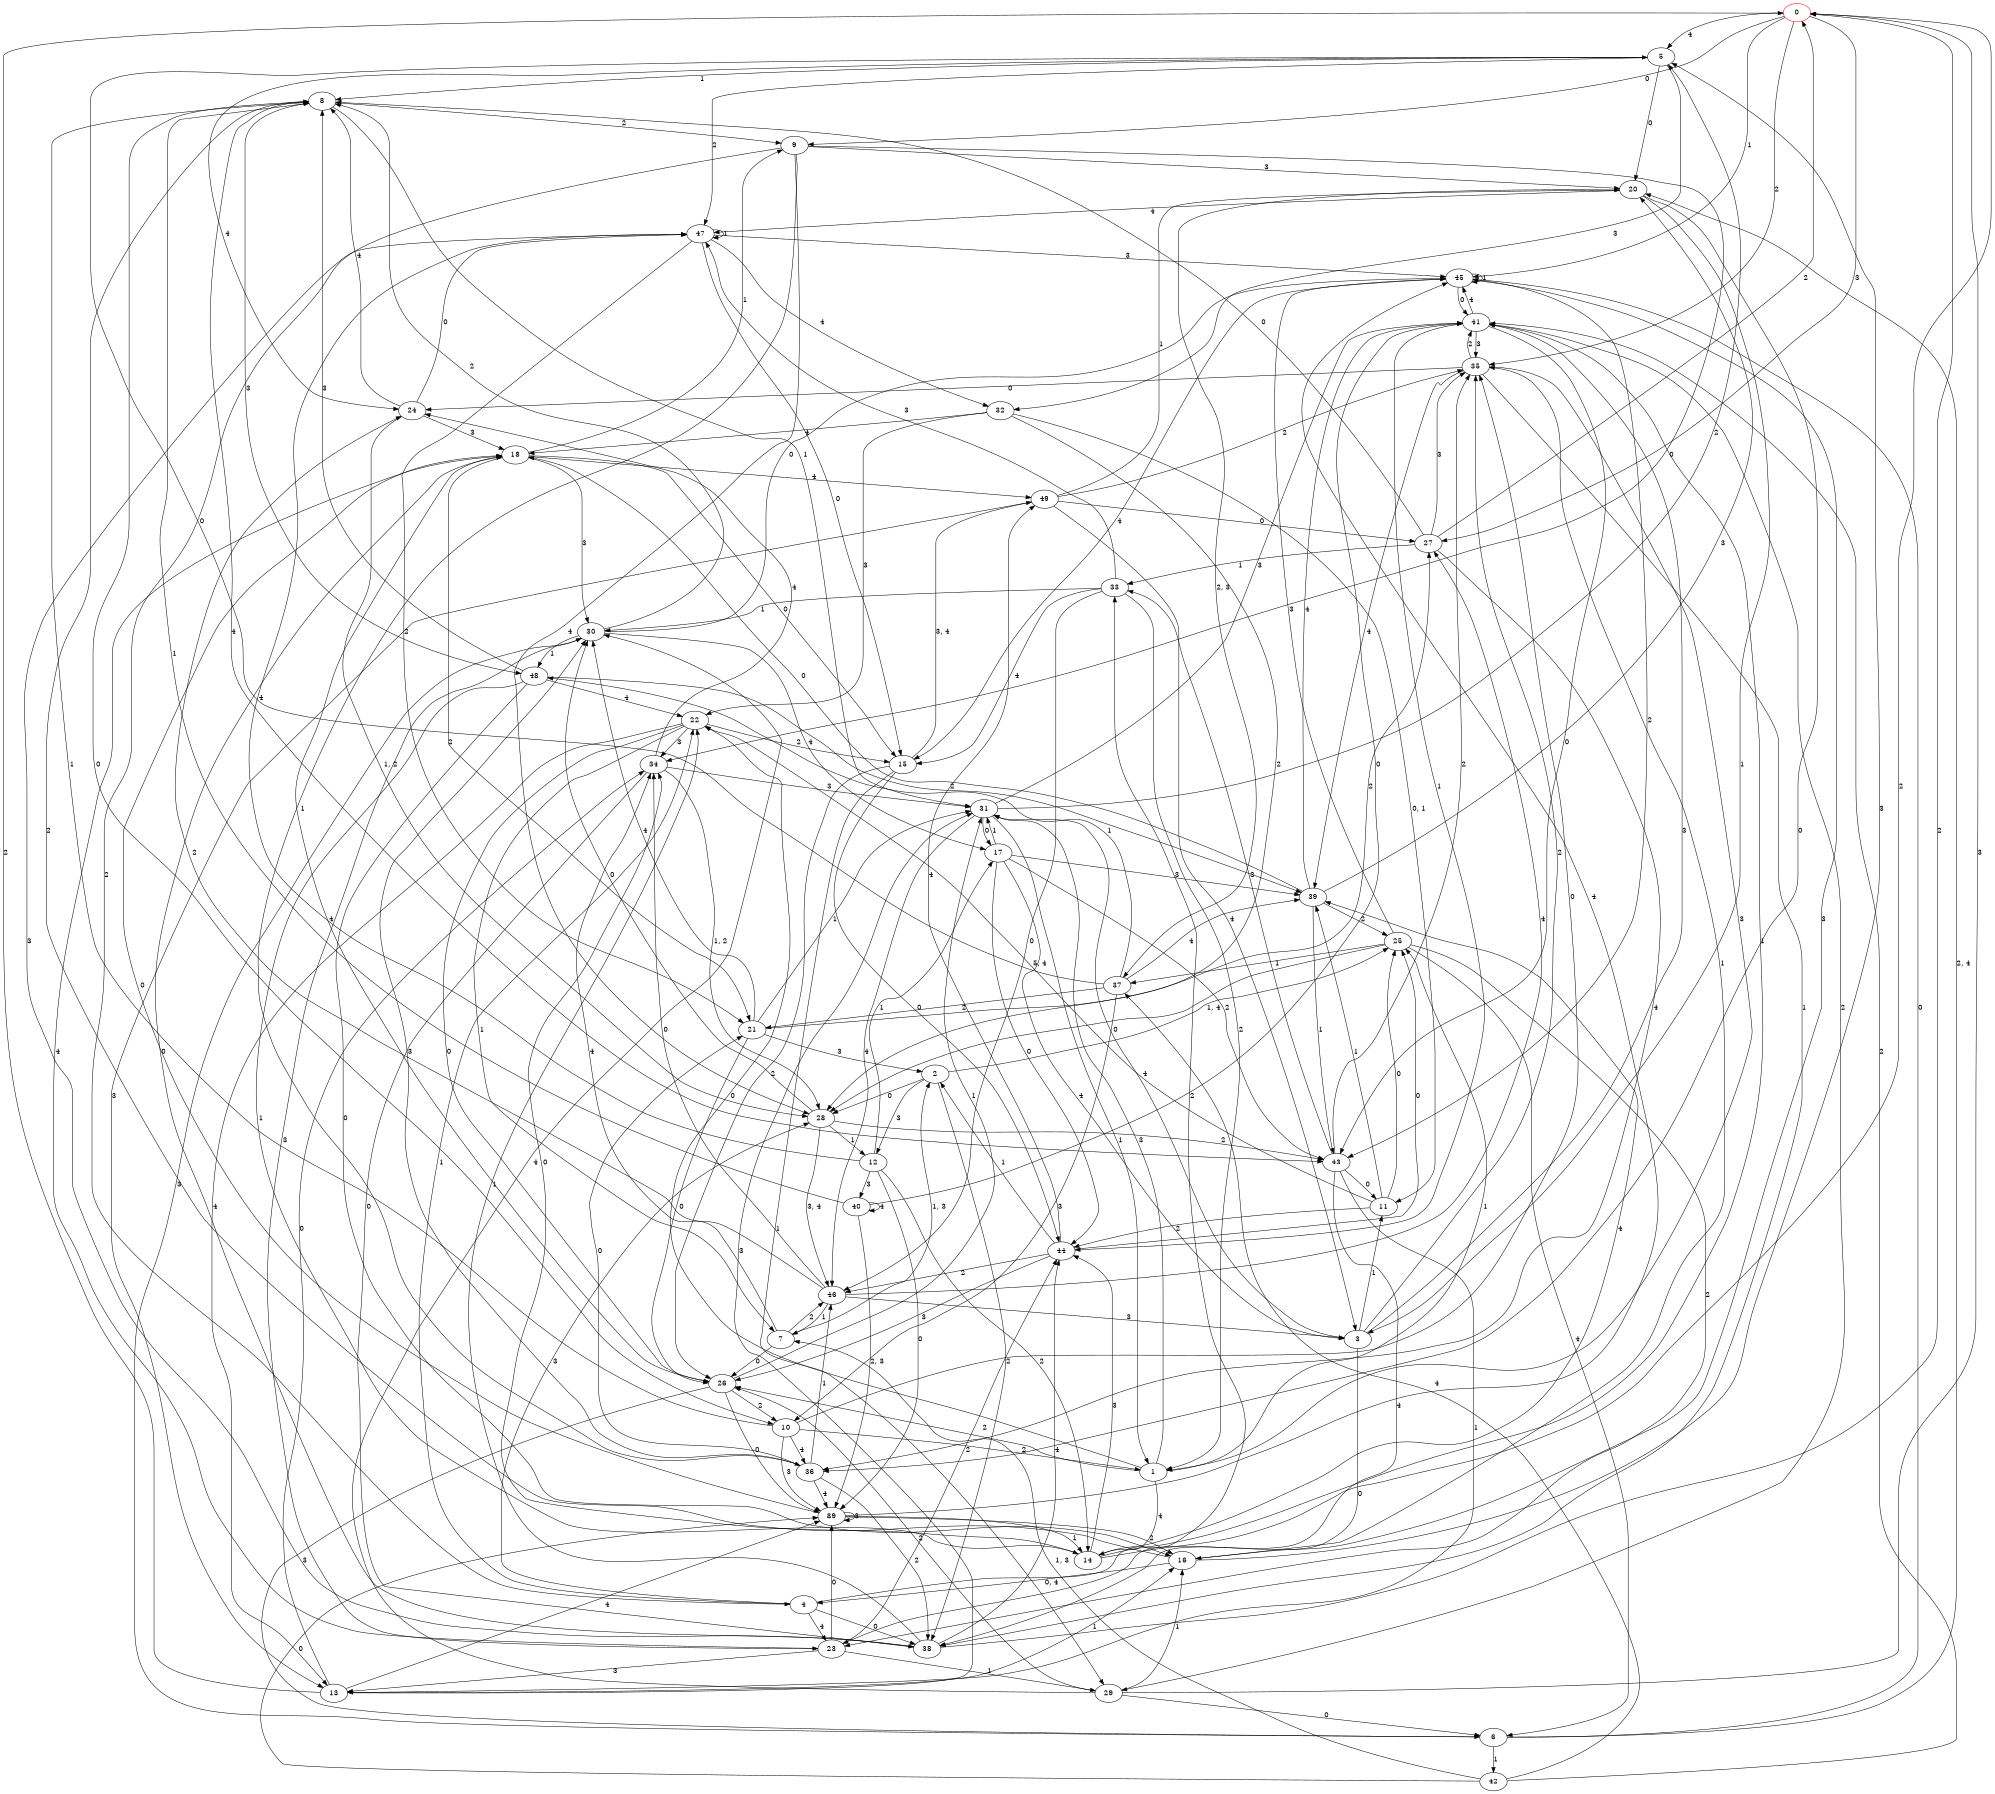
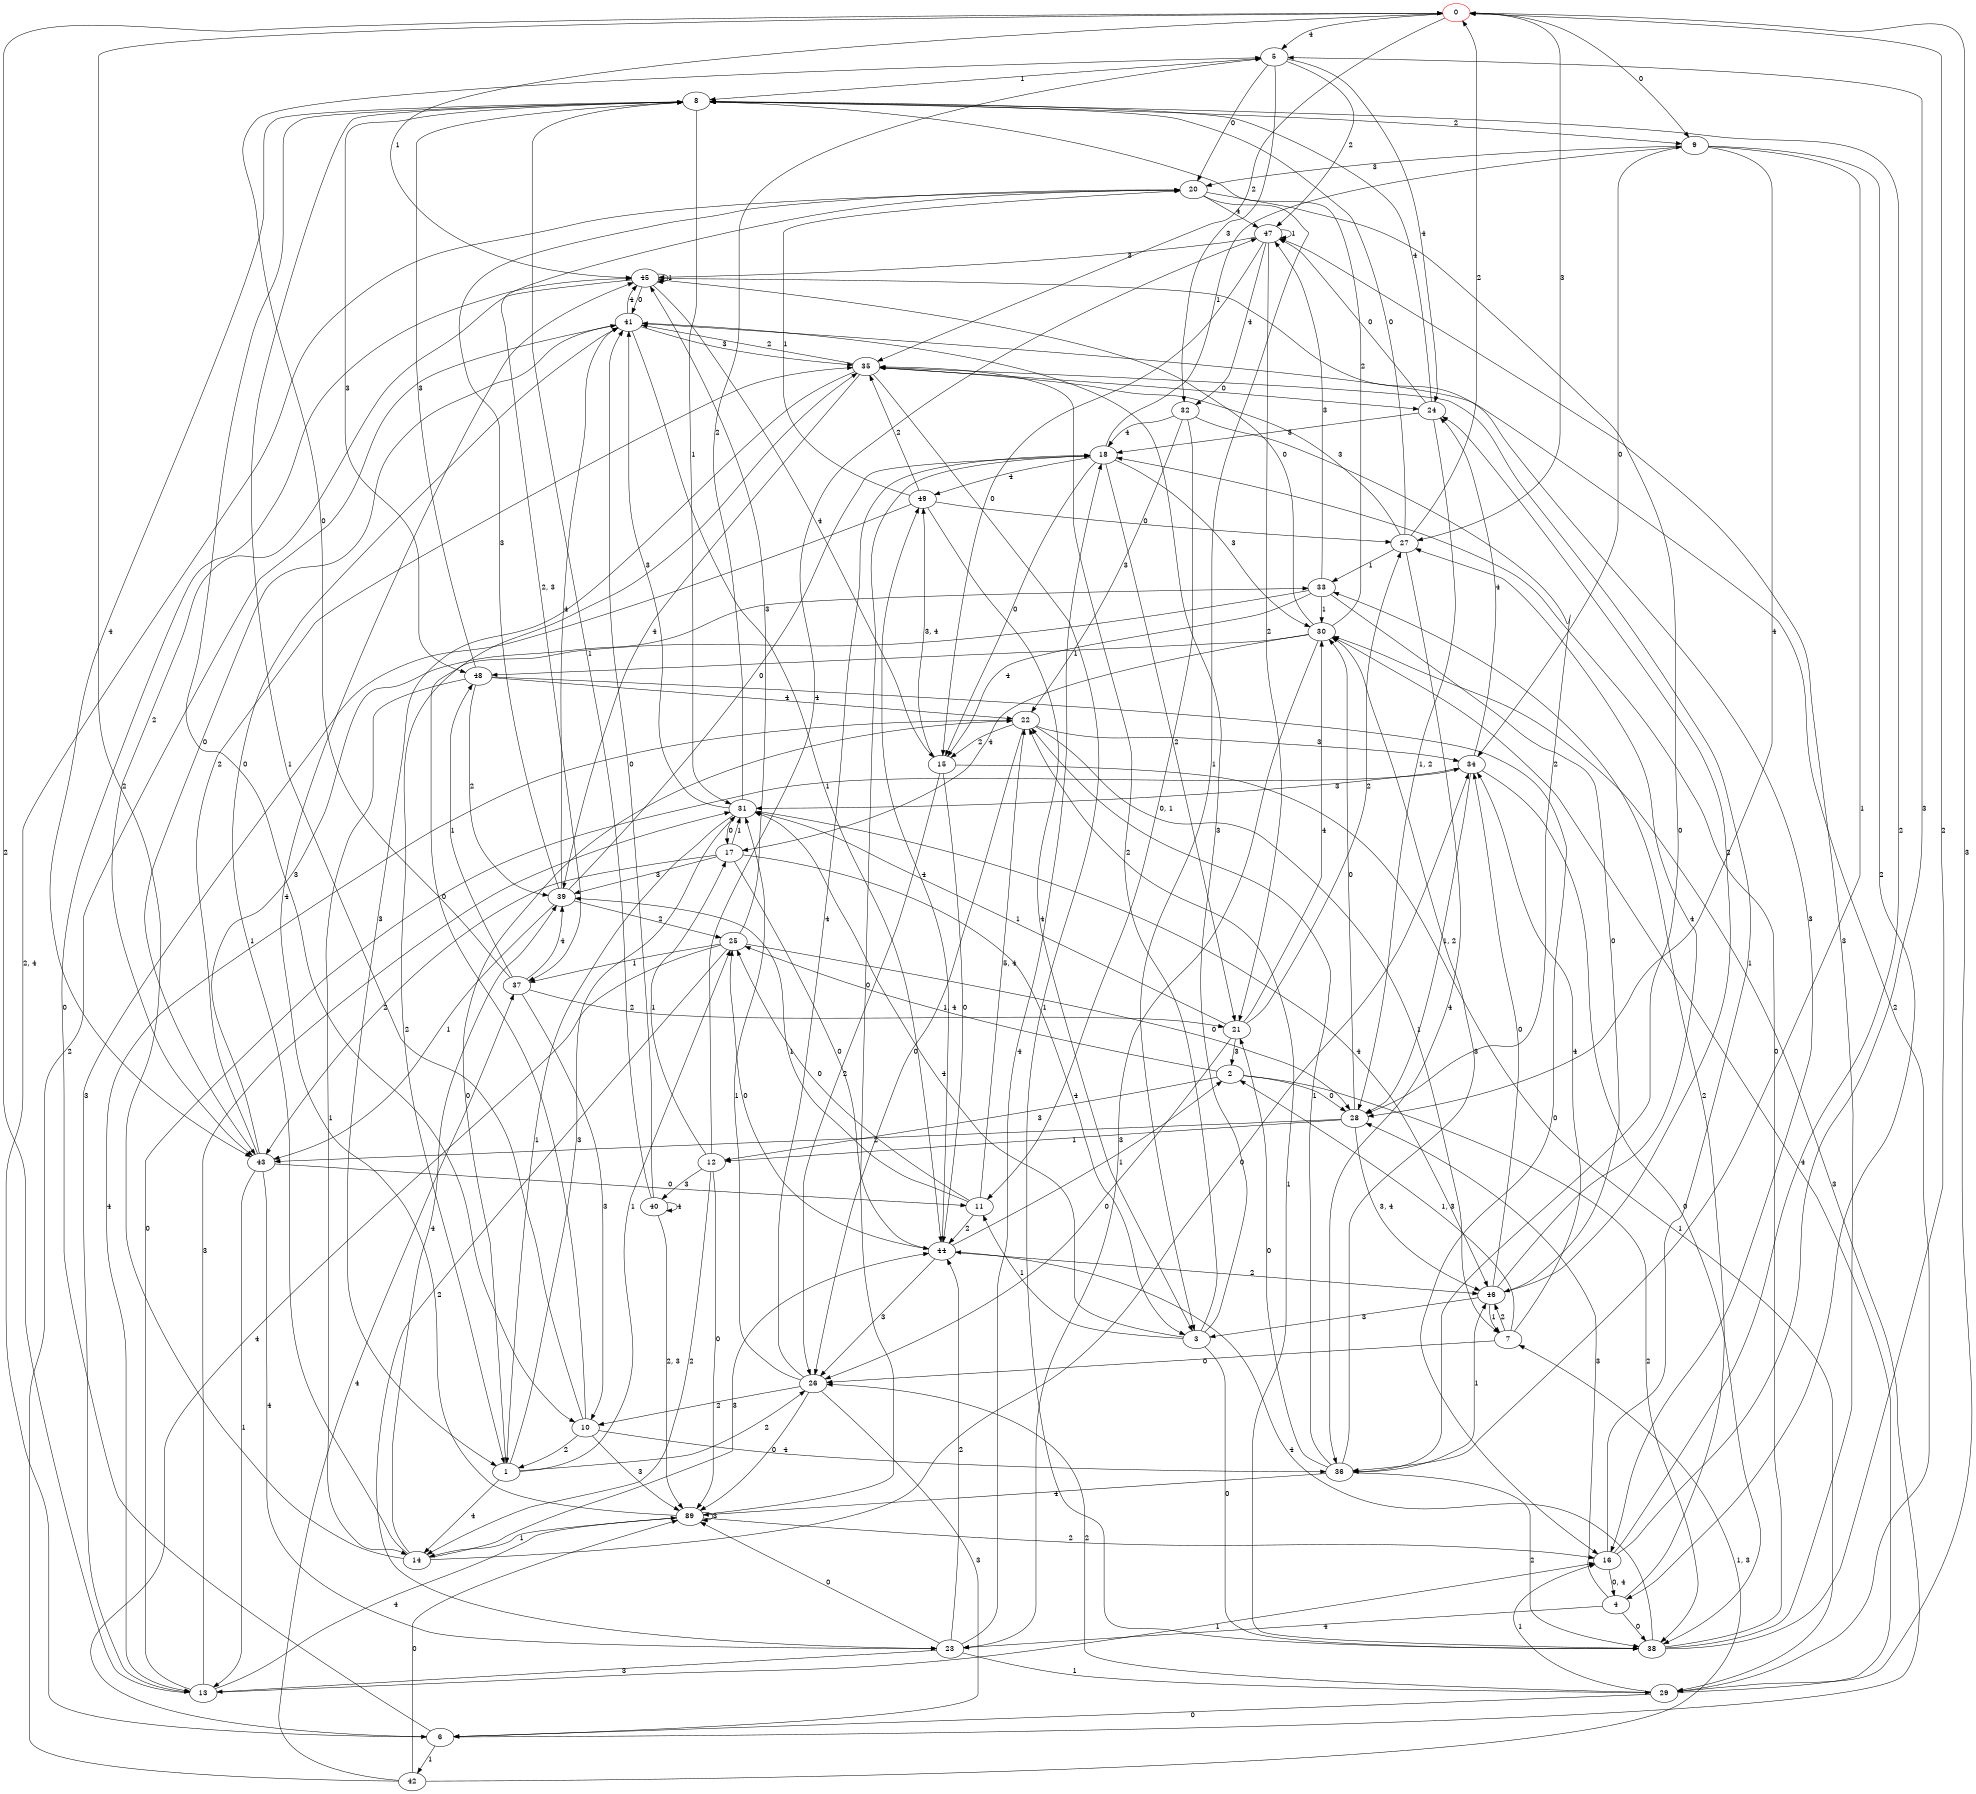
(422, 1270) -> (1328, 1005)
